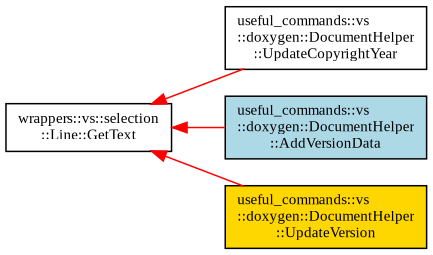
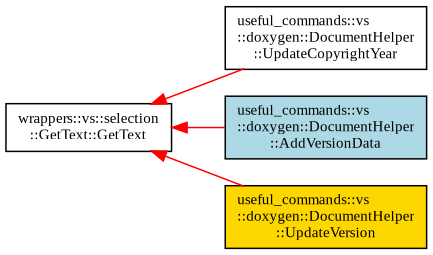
(89, 128) -> (89, 128)
